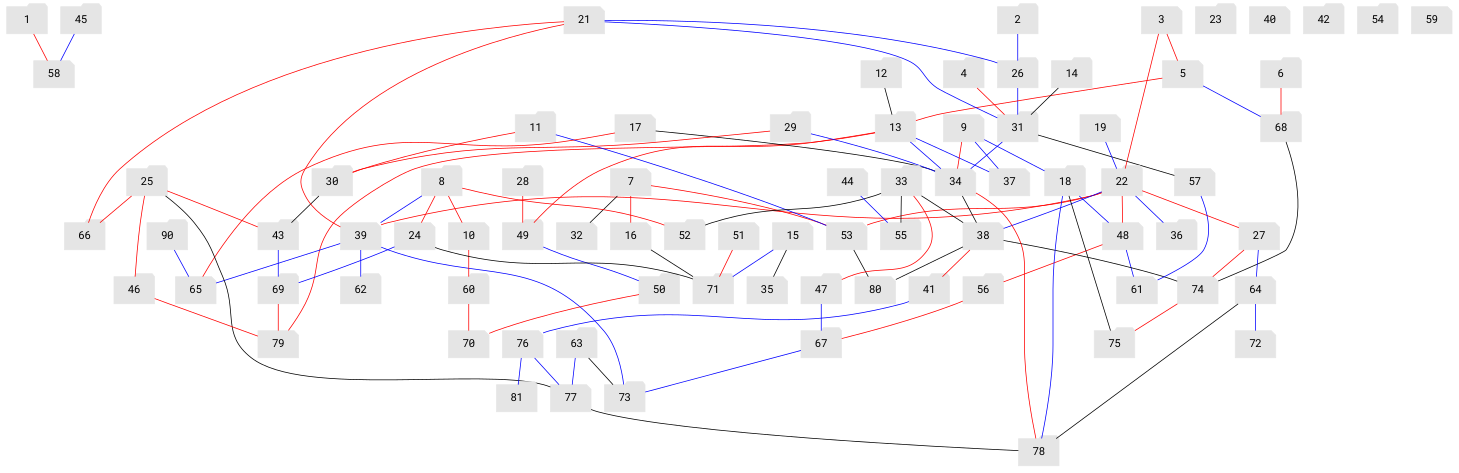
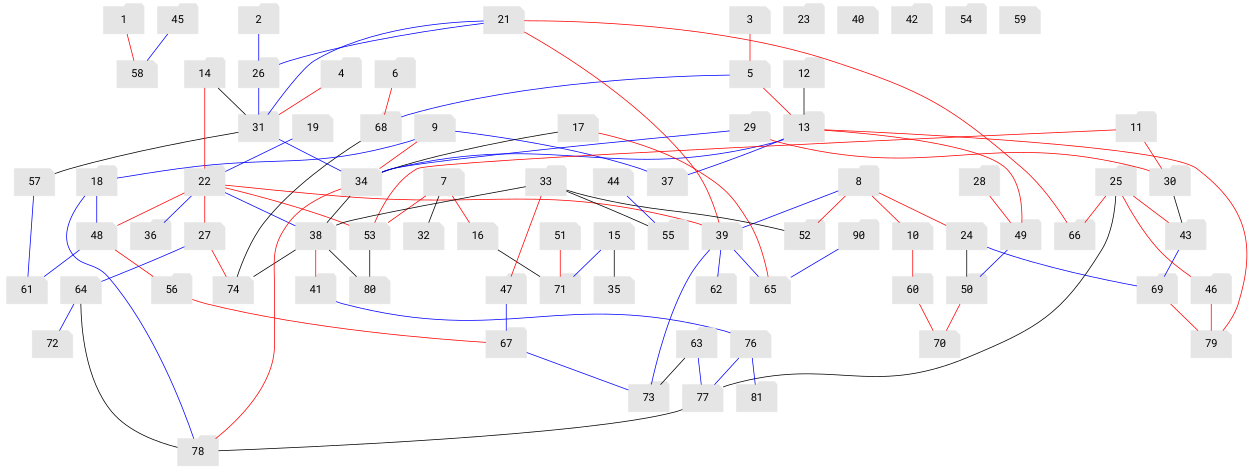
(1142, 101) -> (205, 128)
(692, 177) -> (712, 149)
(564, 263) -> (967, 263)
(1114, 344) -> none
